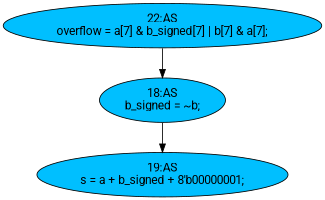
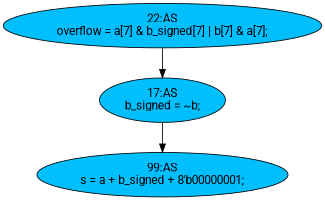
(162, 100) -> (162, 100)
(162, 175) -> (162, 175)
